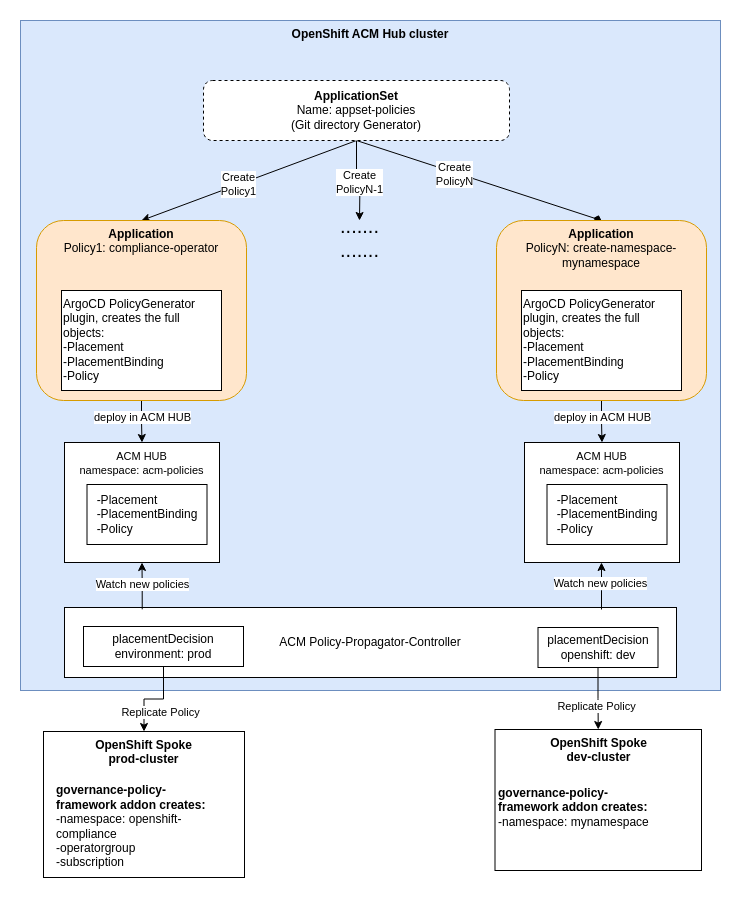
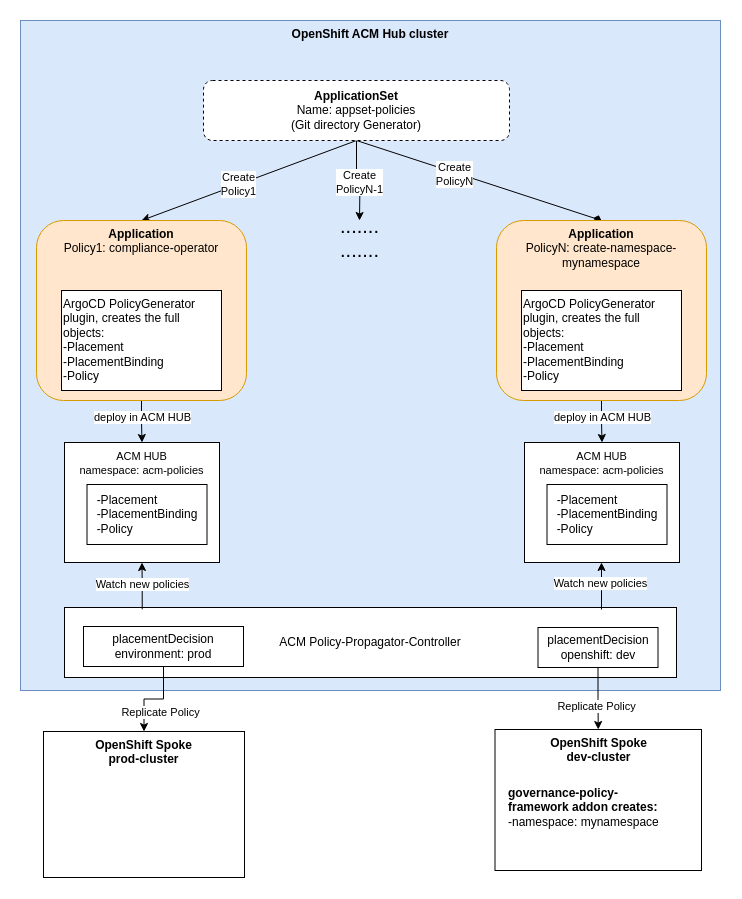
(582, 808) -> (592, 808)
(141, 827) -> none
